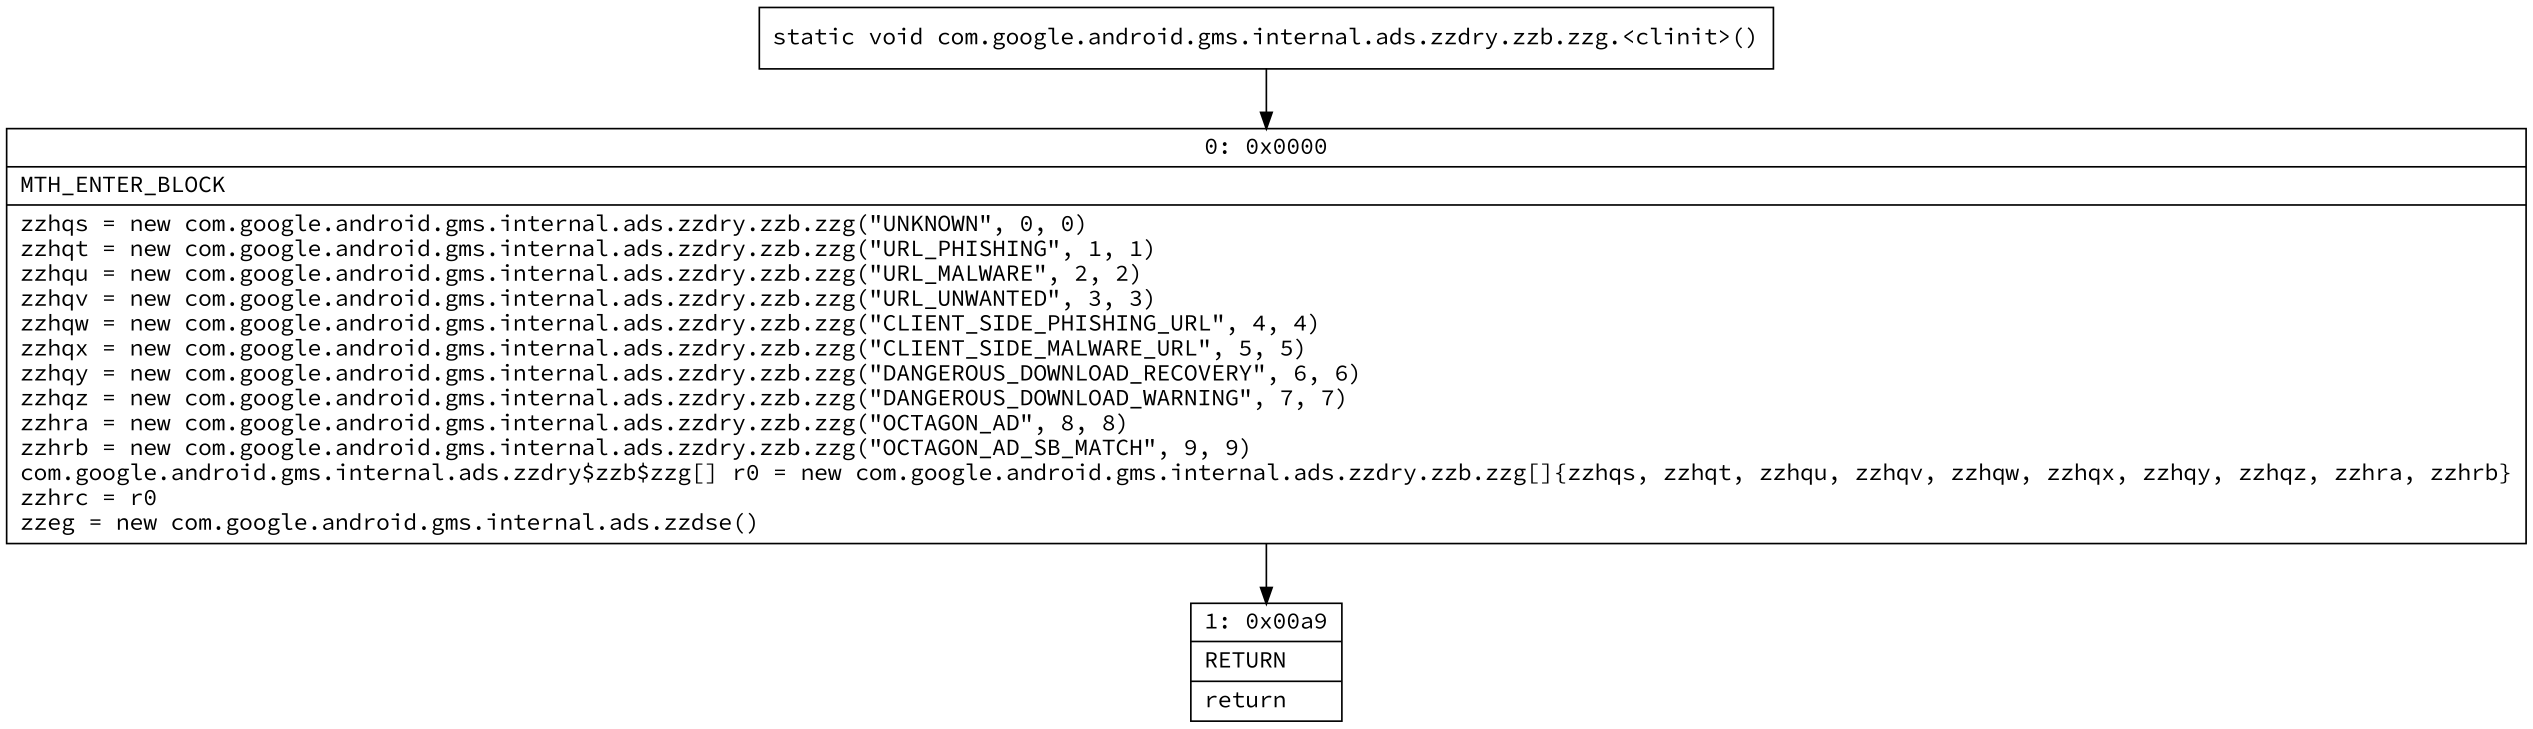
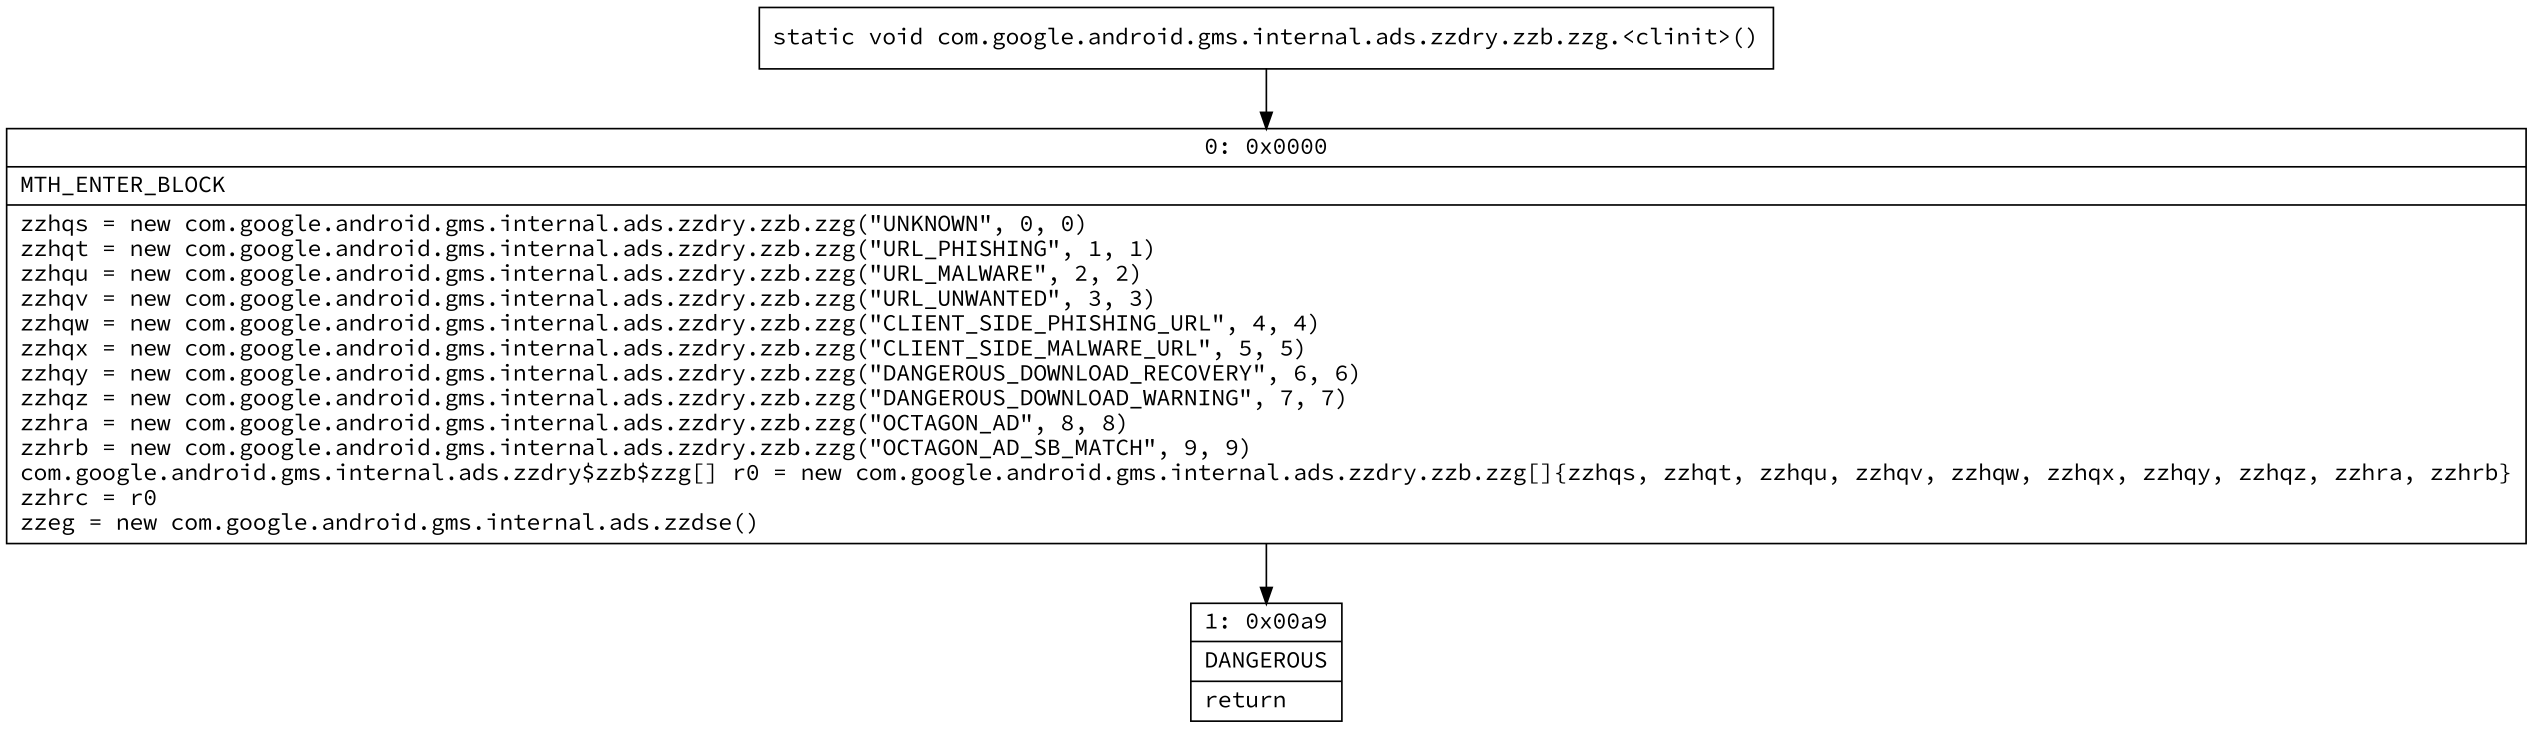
(1246, 661) -> (1266, 661)
